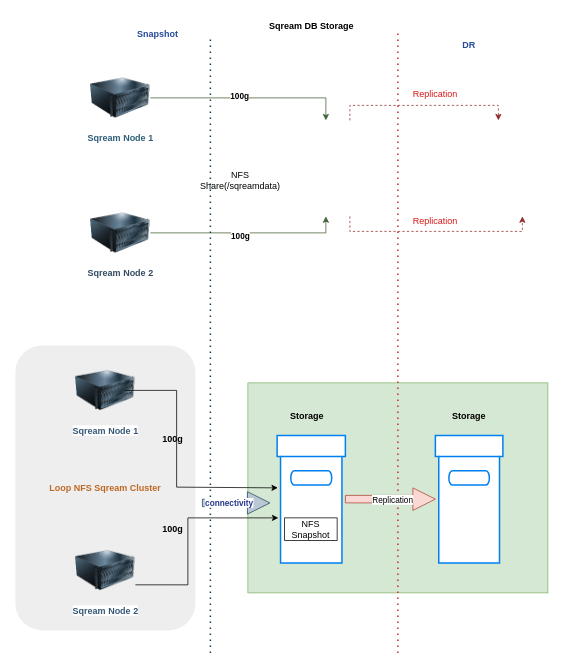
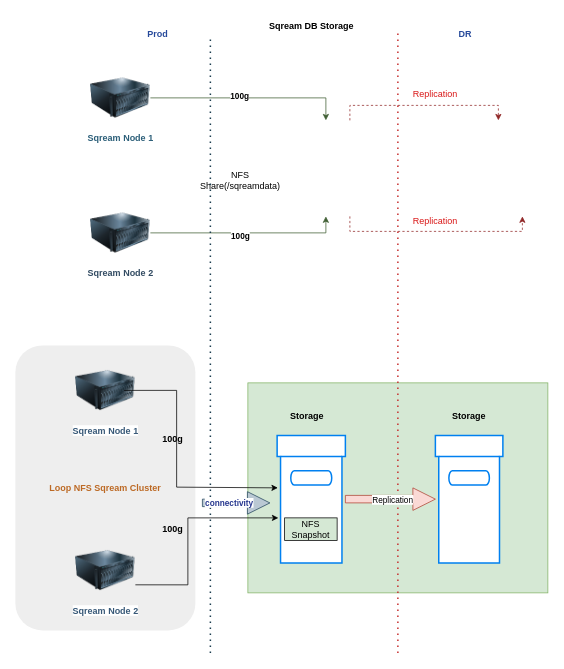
(158, 34) -> (158, 34)
(469, 45) -> (465, 34)
(311, 529) -> (311, 529)
